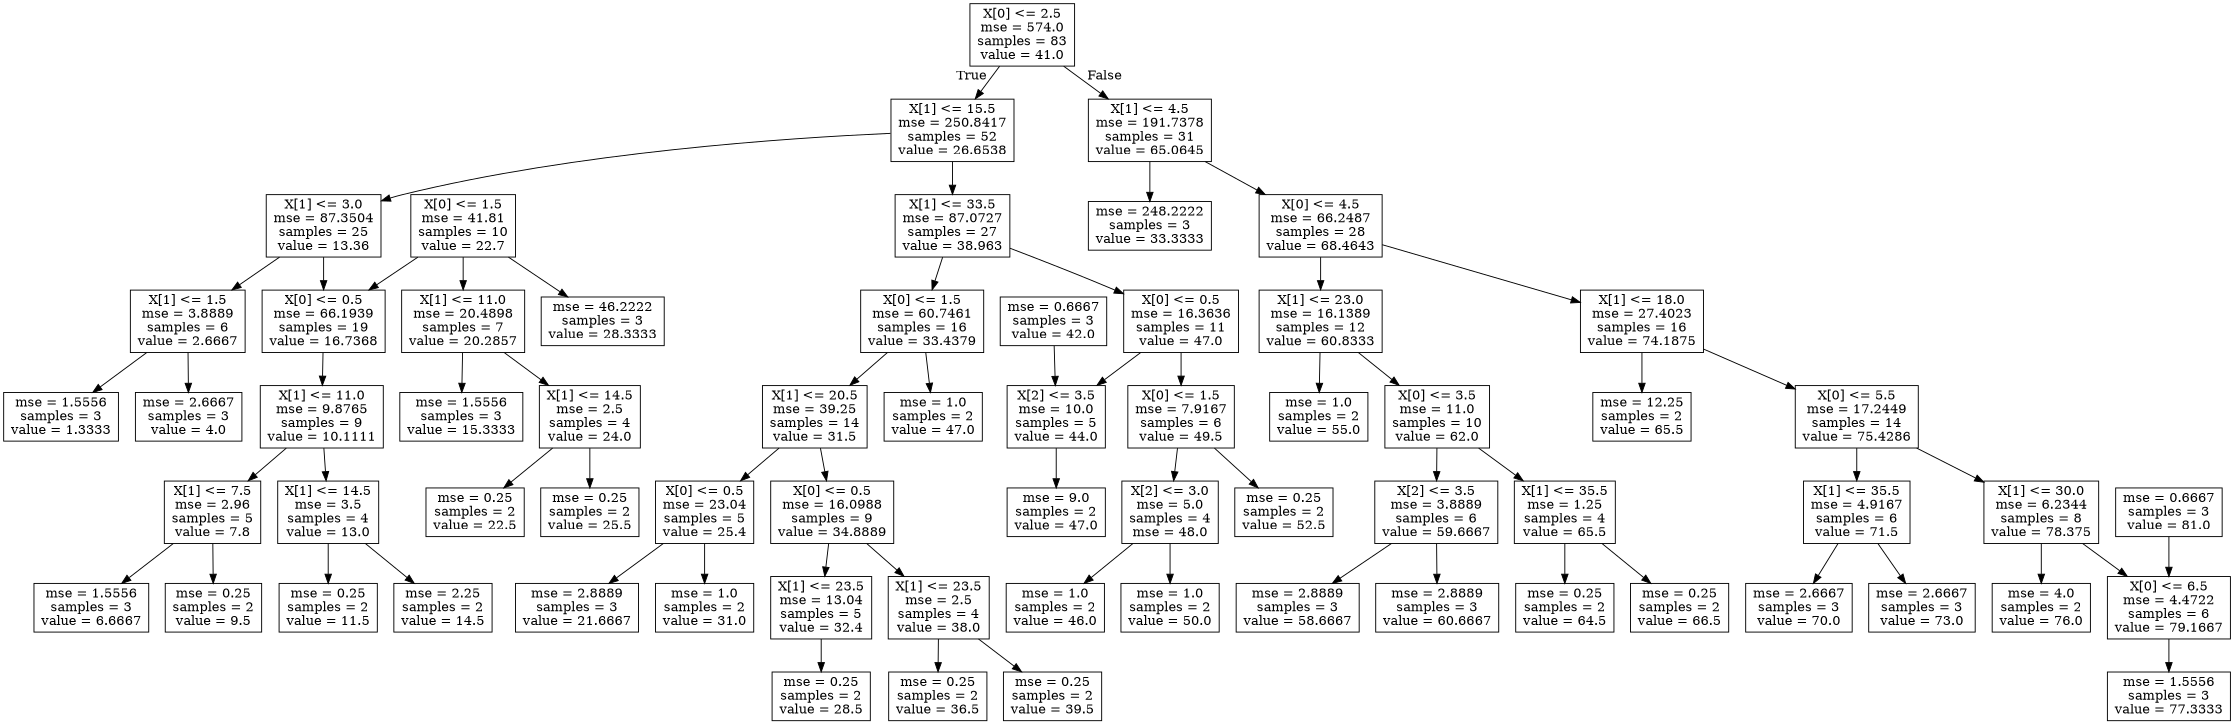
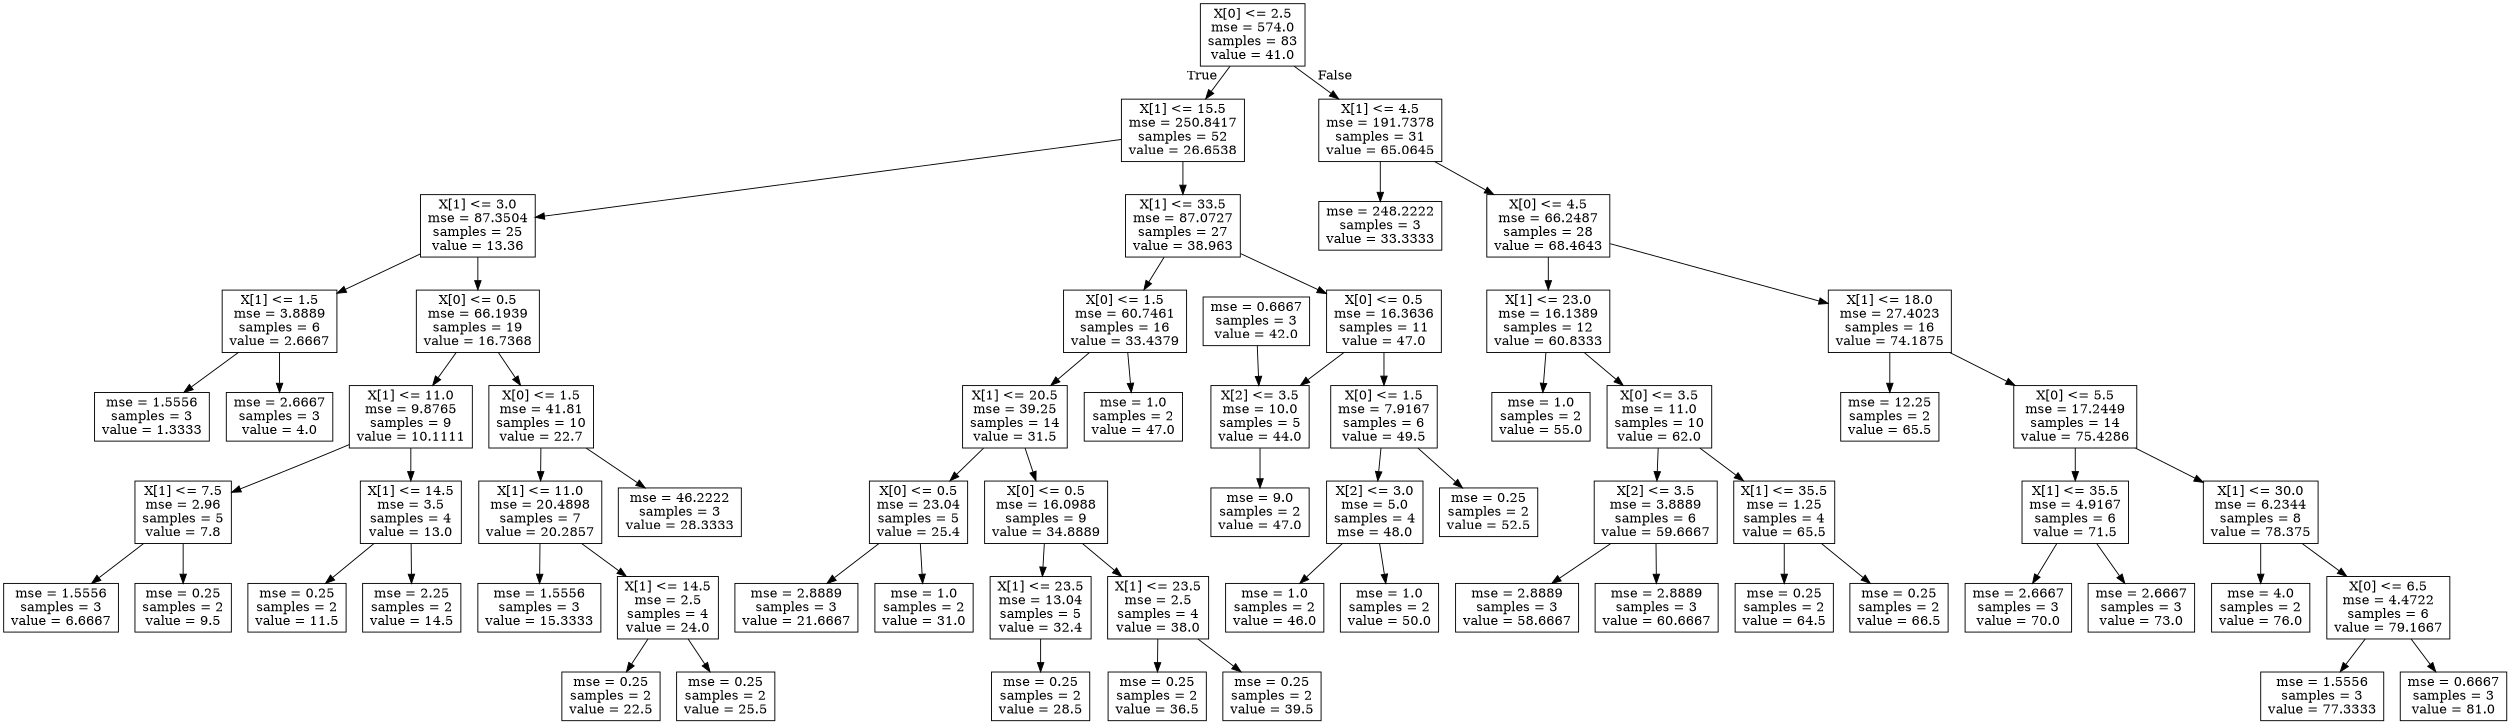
(397, 271) -> (507, 365)
(2169, 552) -> (2421, 652)
